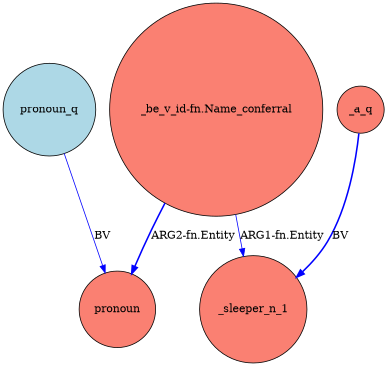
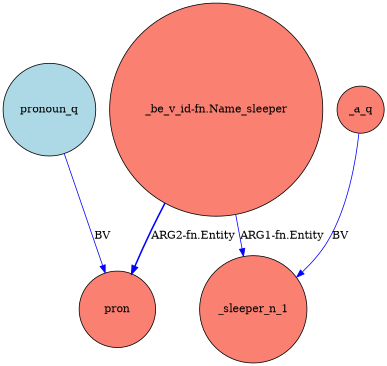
(216, 110) -> (216, 110)
(343, 208) -> (343, 208)
(117, 309) -> (117, 309)
